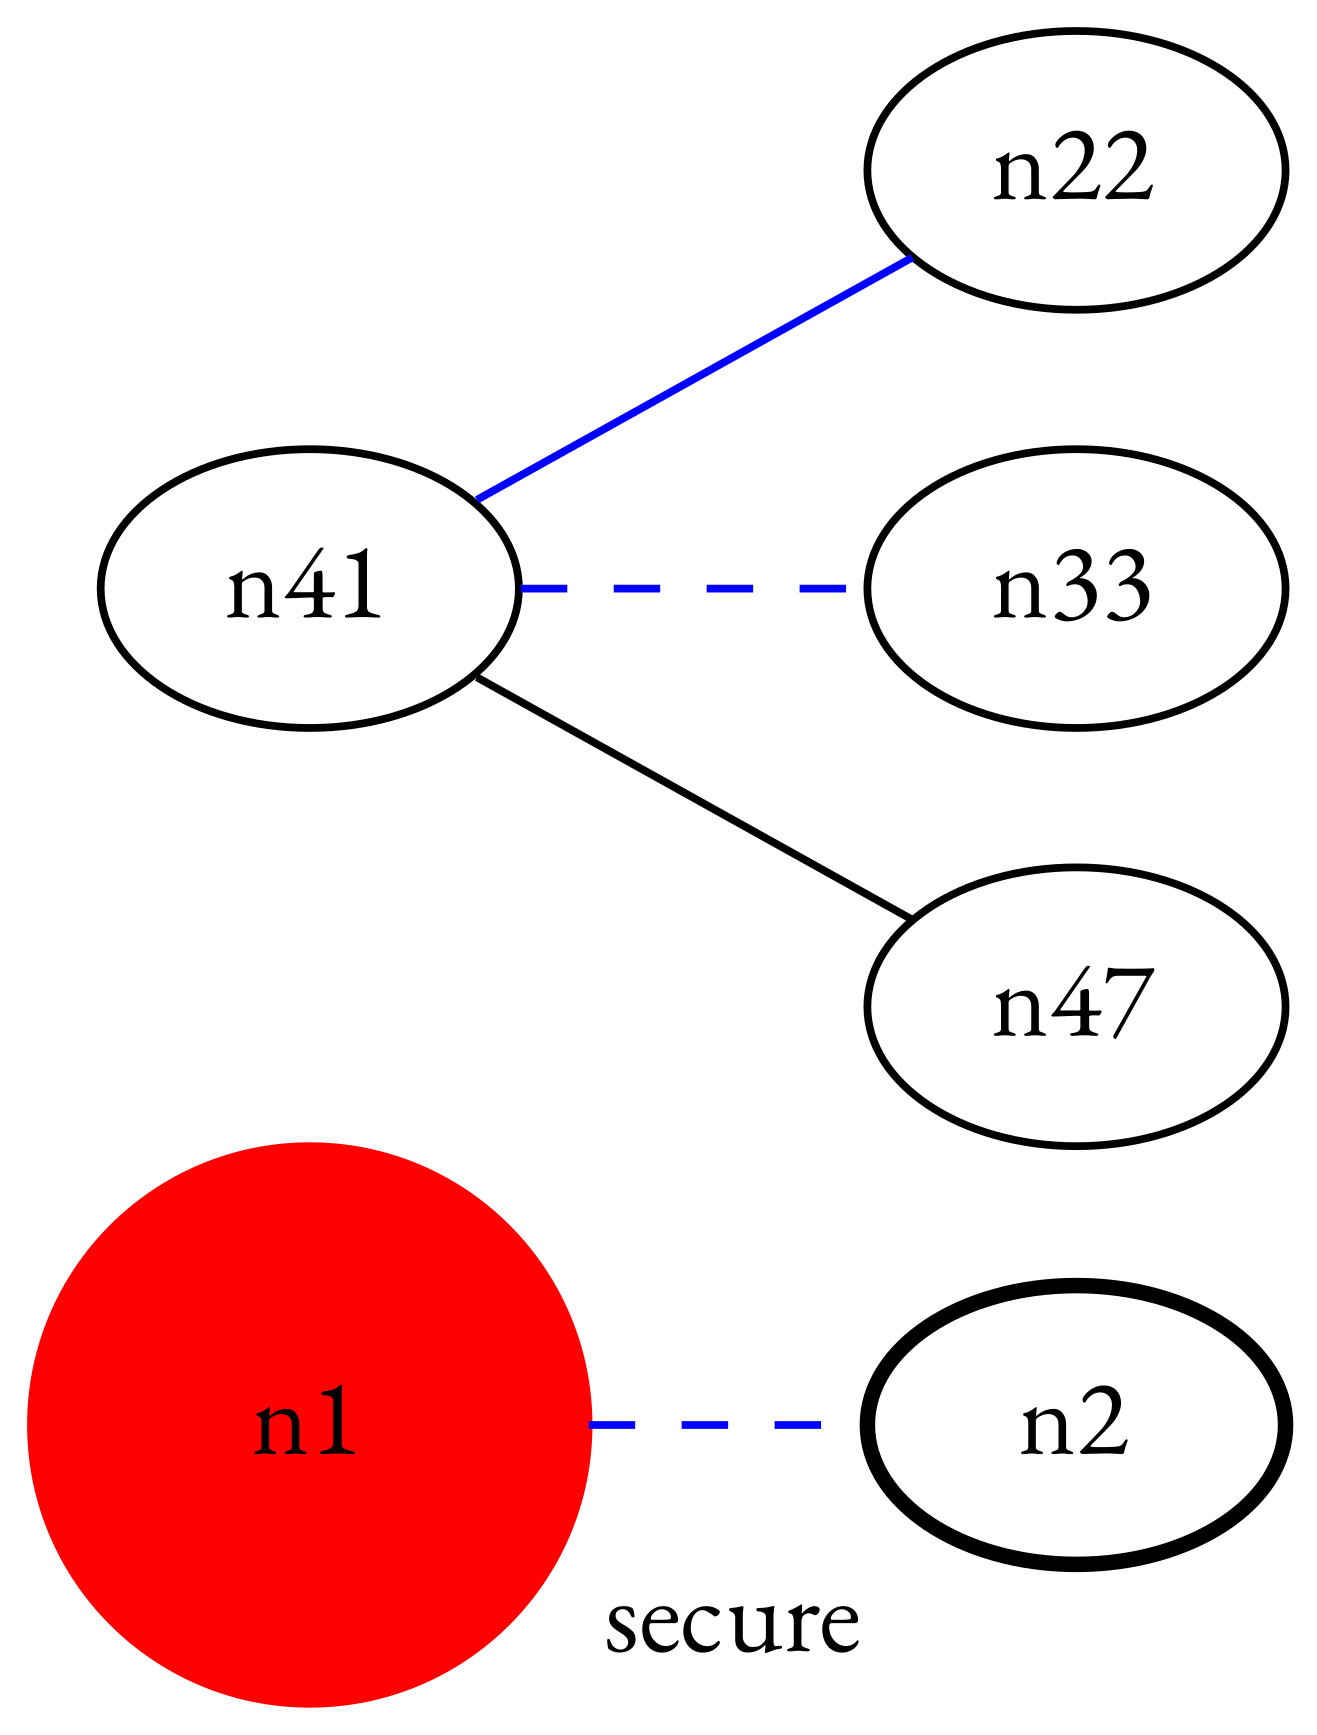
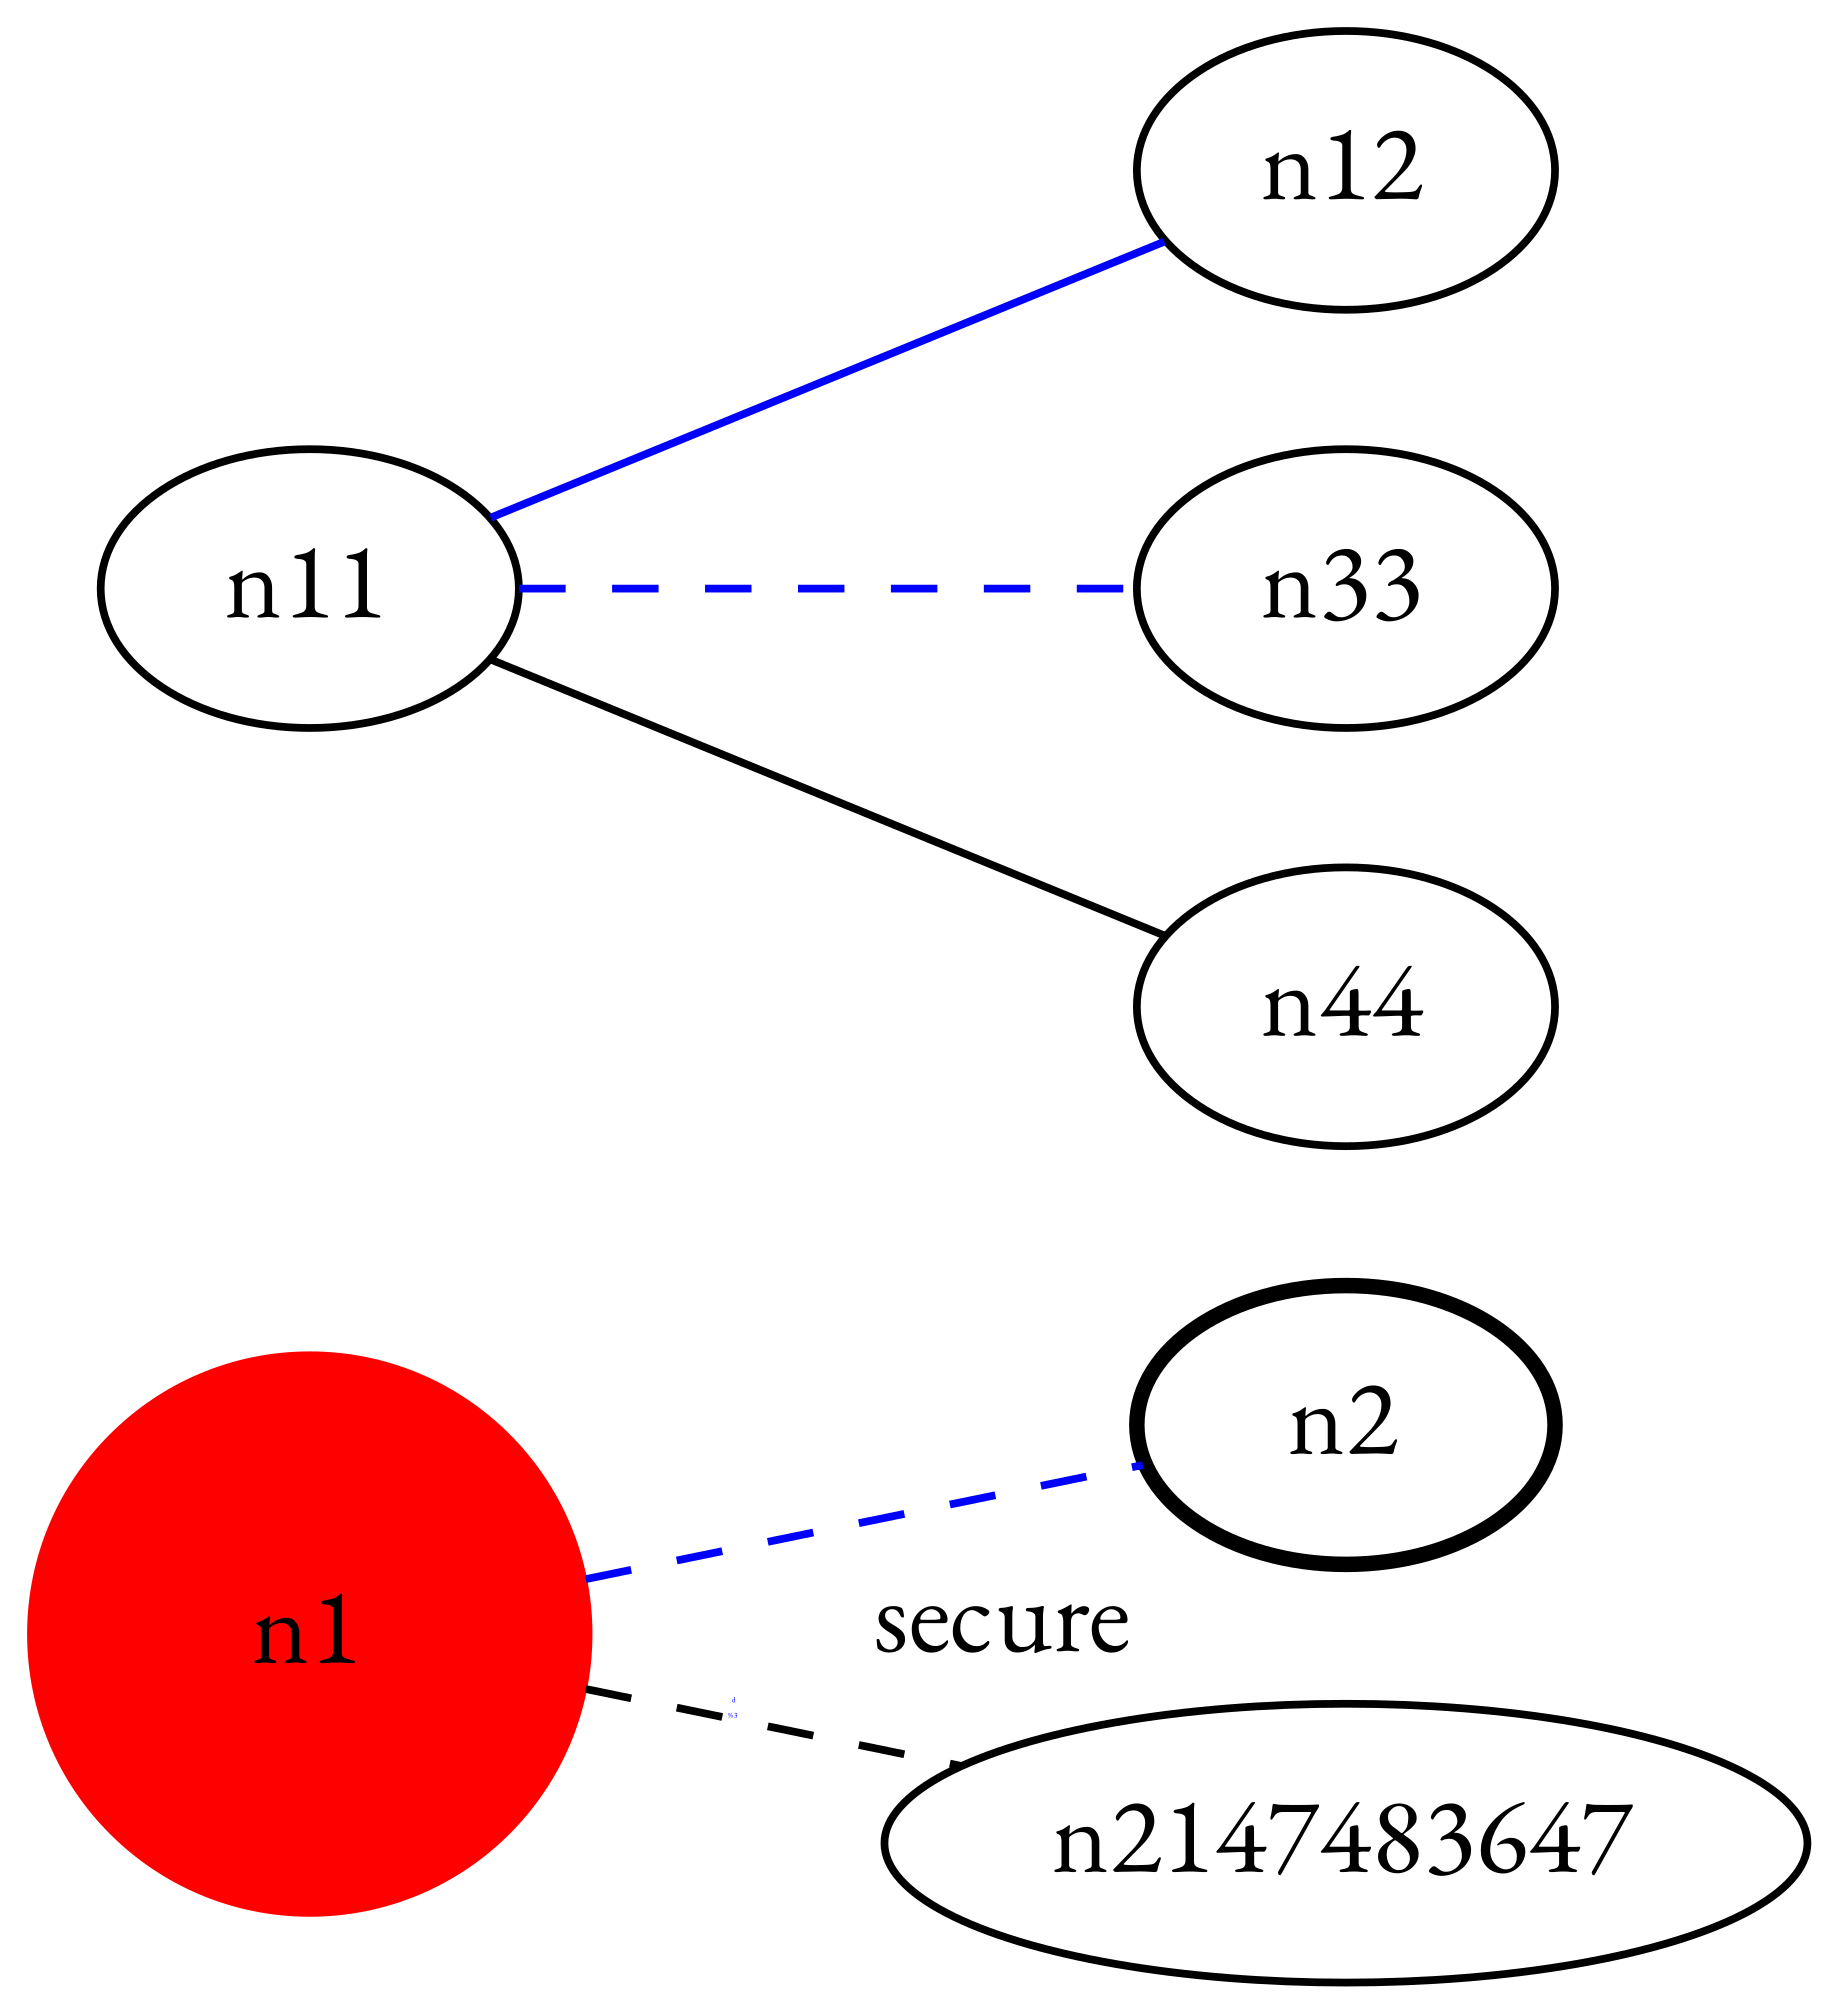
(1076, 170) -> (1346, 170)
(310, 589) -> (310, 589)
(1076, 1007) -> (1346, 1007)
none -> (1346, 1843)
